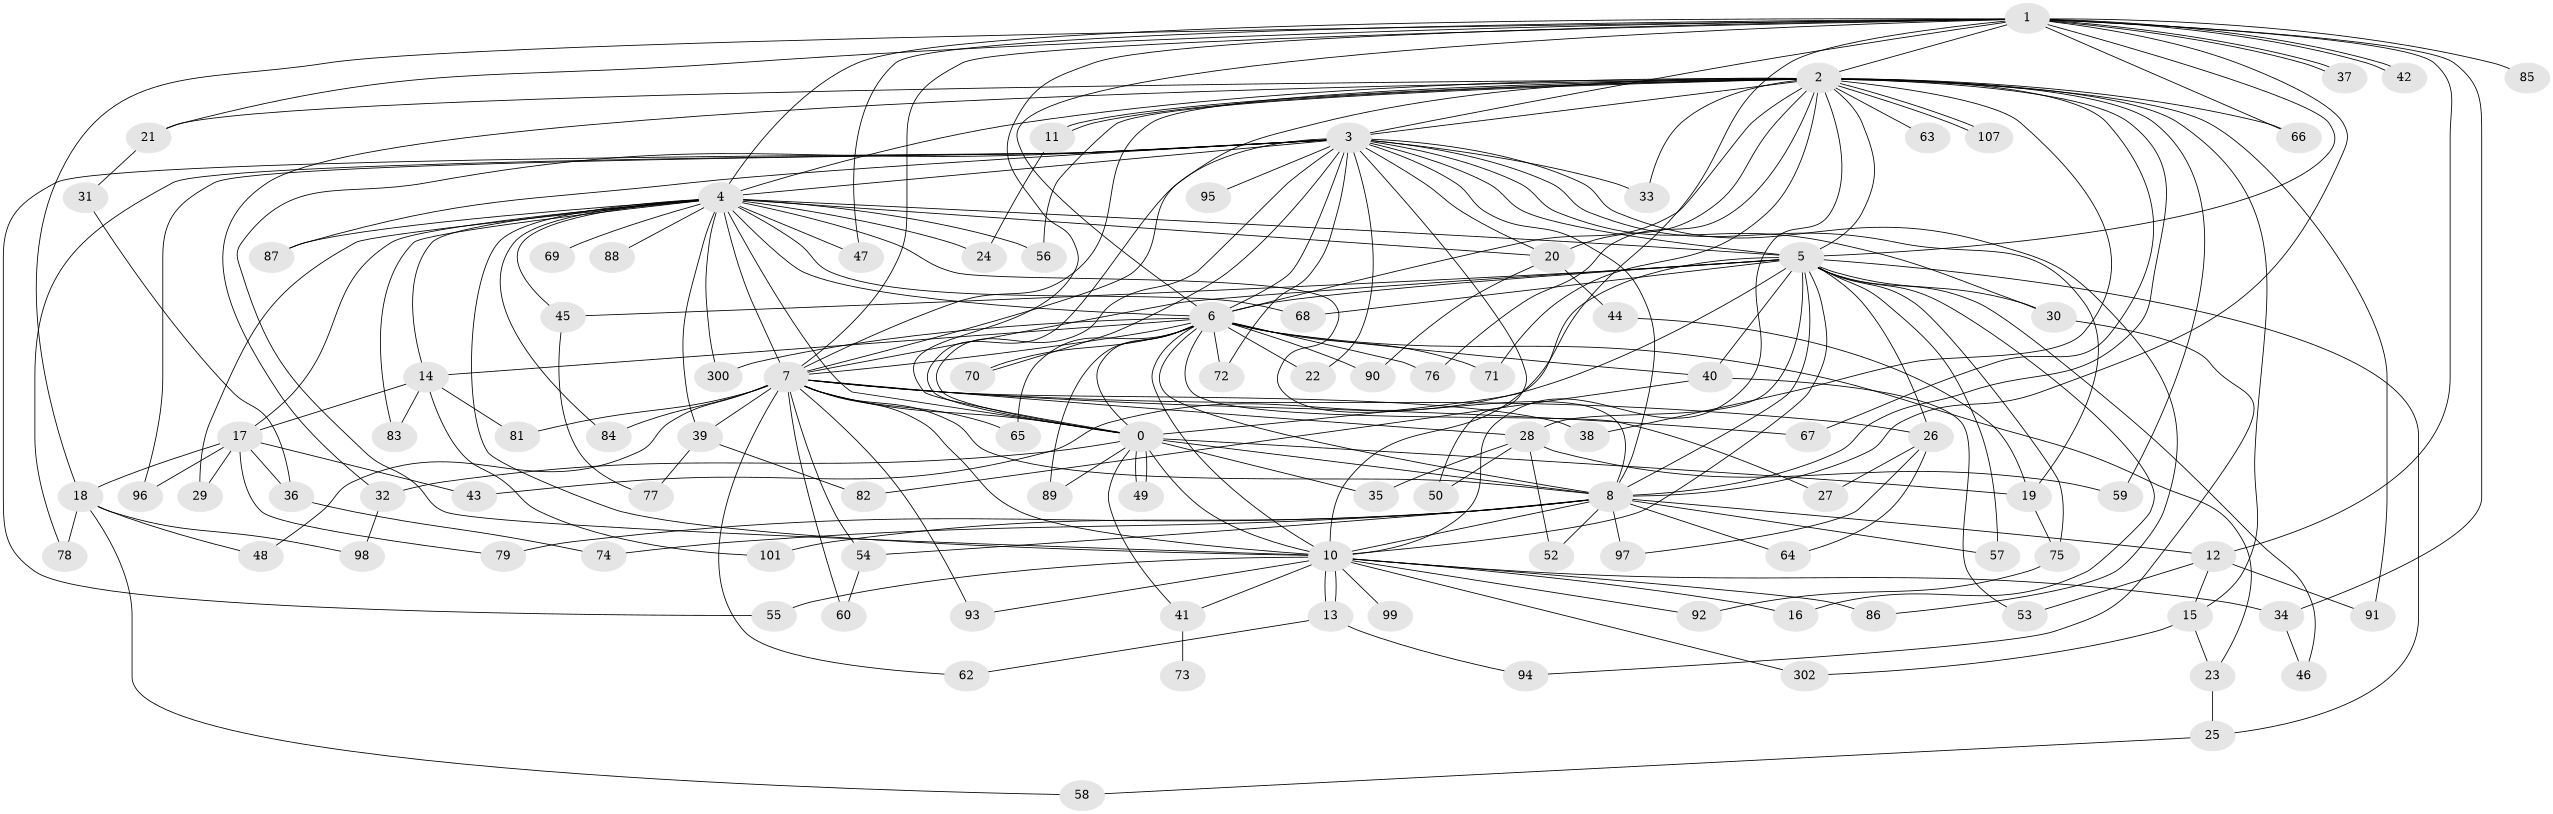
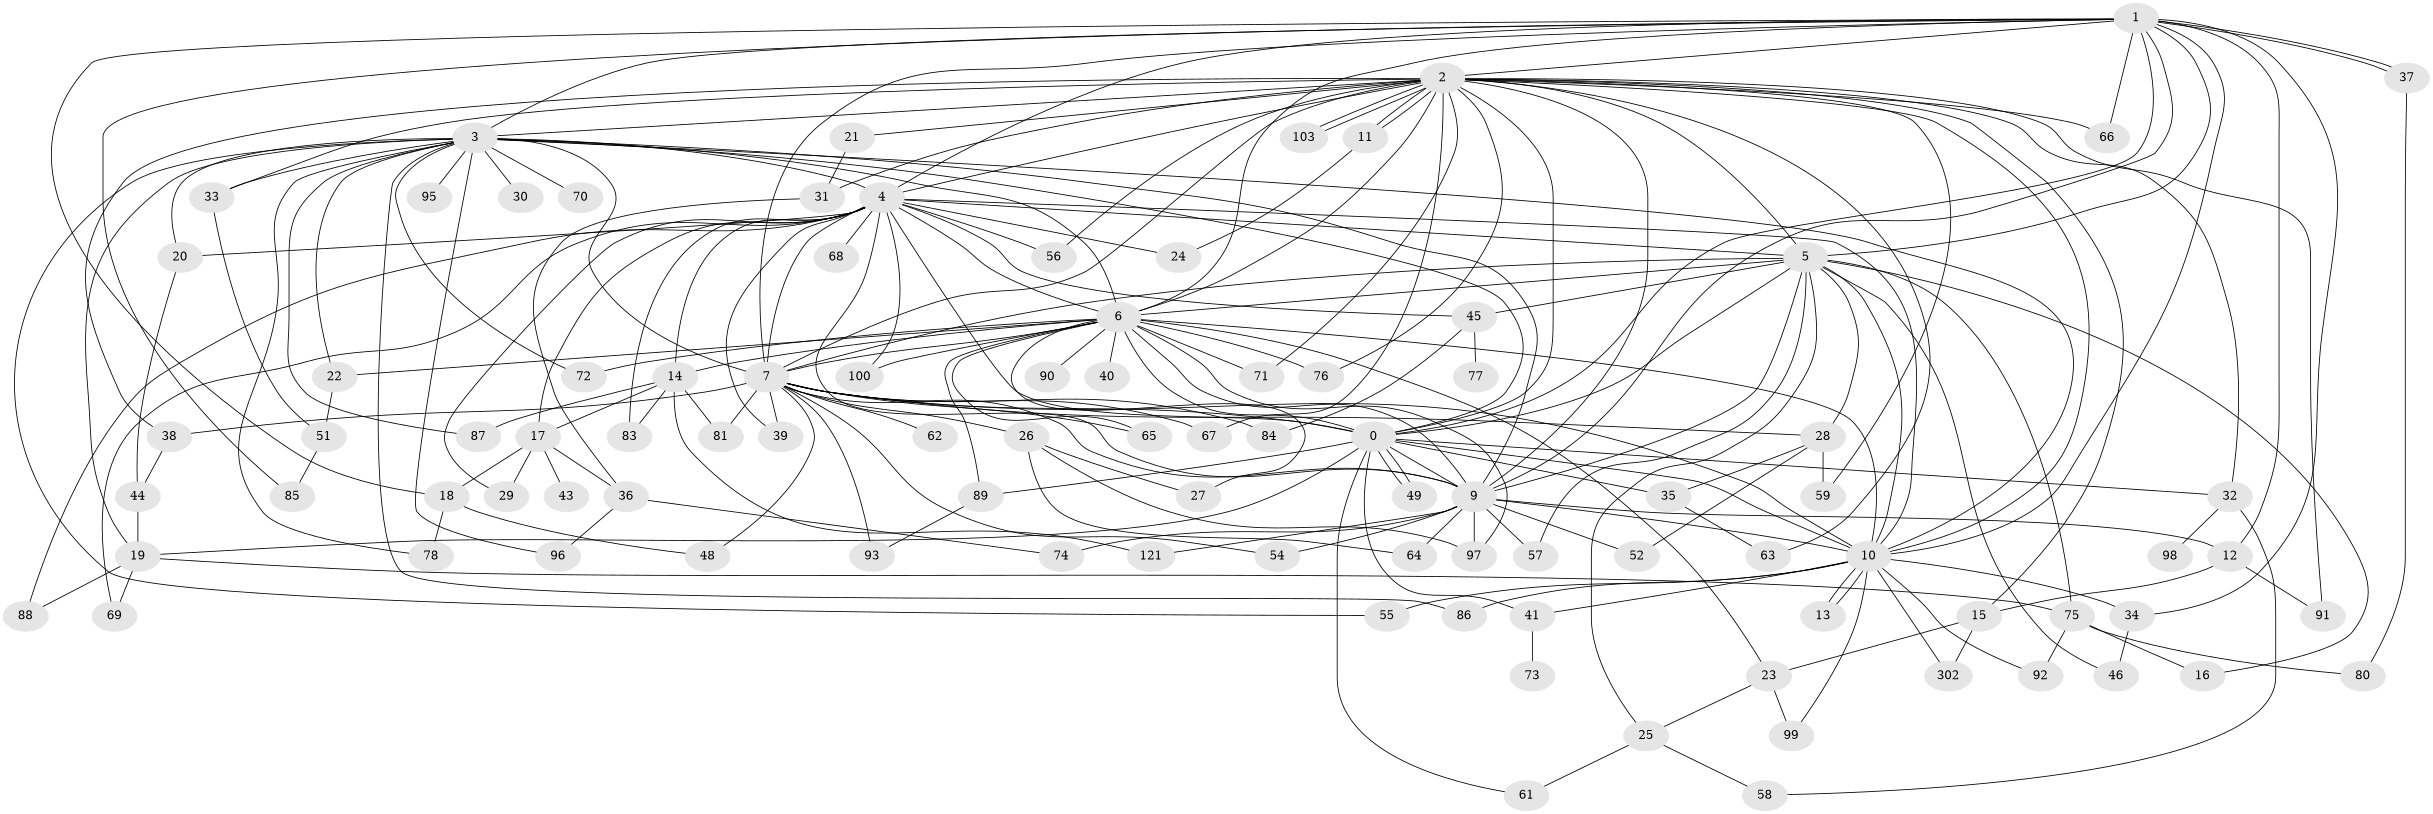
(852, 56) -> none
(2404, 78) -> none
(1989, 138) -> (1304, 138)
(1713, 207) -> (1097, 119)
(493, 217) -> (583, 401)
(1566, 224) -> none
(508, 254) -> (1381, 390)
(861, 257) -> none
(1530, 290) -> none
(1961, 290) -> none
(1455, 308) -> none
(1752, 322) -> none
(1885, 335) -> none
(1092, 347) -> (1404, 411)
(718, 377) -> (860, 377)
(1151, 414) -> none
none -> (324, 437)
none -> (154, 467)
(190, 467) -> (592, 527)
(674, 468) -> none
(864, 497) -> none
(1436, 497) -> none
(1610, 497) -> (1474, 497)
none -> (1712, 523)
(218, 532) -> none
(503, 556) -> none
(771, 556) -> (1151, 556)
none -> (82, 586)
none -> (126, 586)
(1617, 586) -> (2137, 647)
(1144, 588) -> (926, 527)
(844, 616) -> none
(2025, 616) -> none
(1149, 646) -> none
(1526, 676) -> none
none -> (2363, 676)
none -> (1780, 706)
(499, 767) -> (2134, 761)
none -> (1527, 796)
